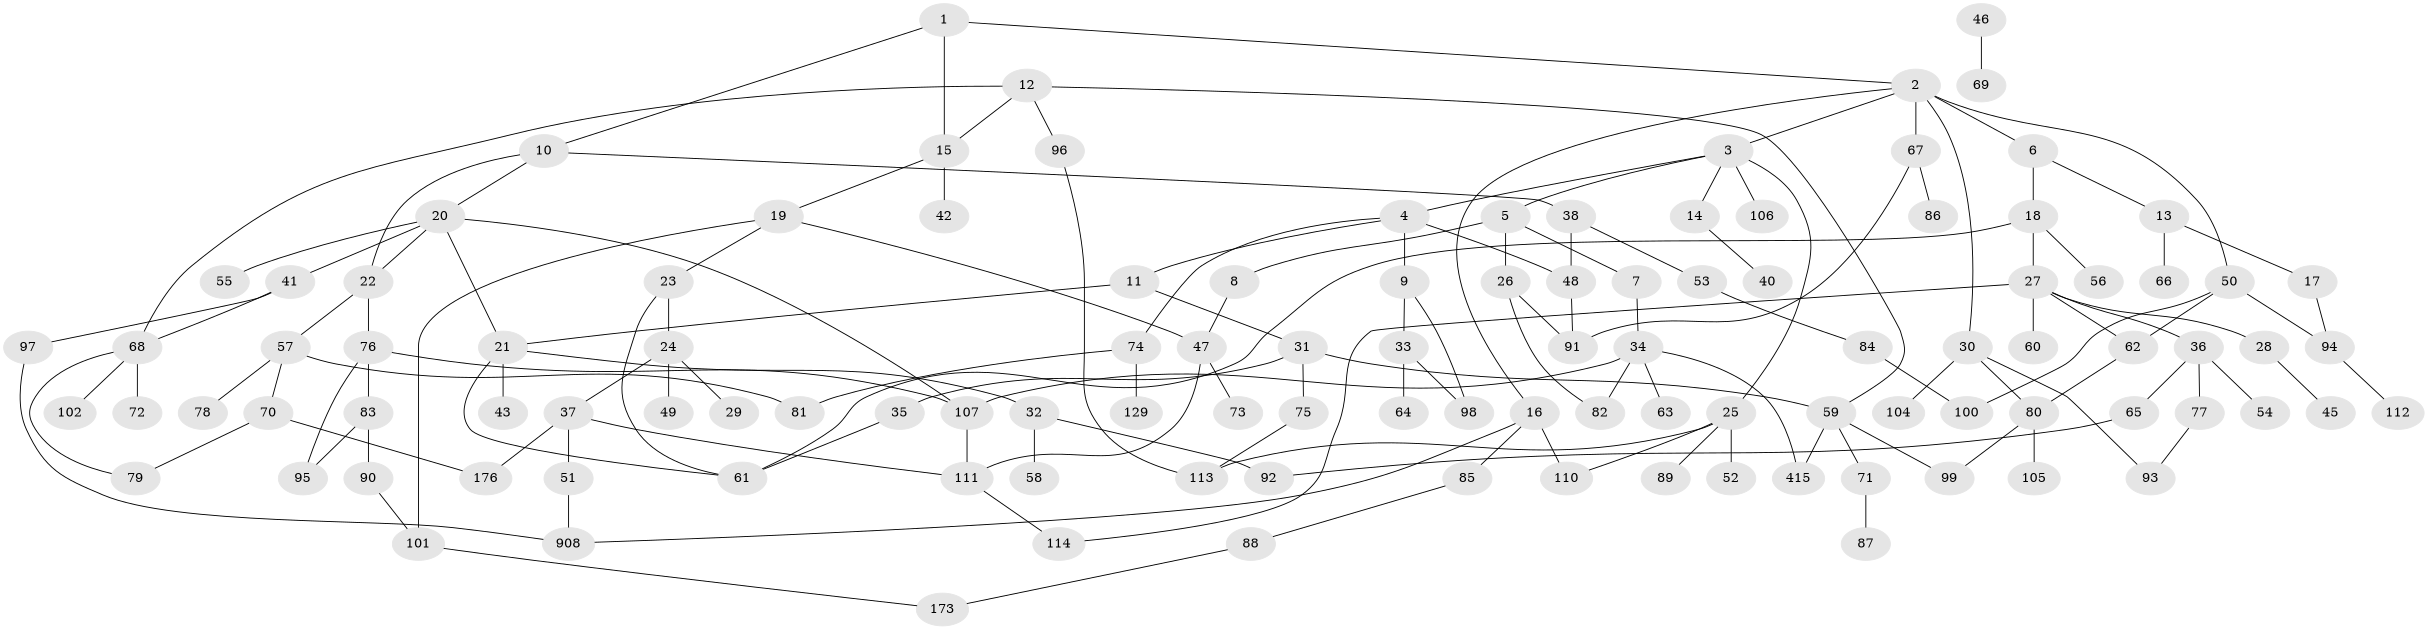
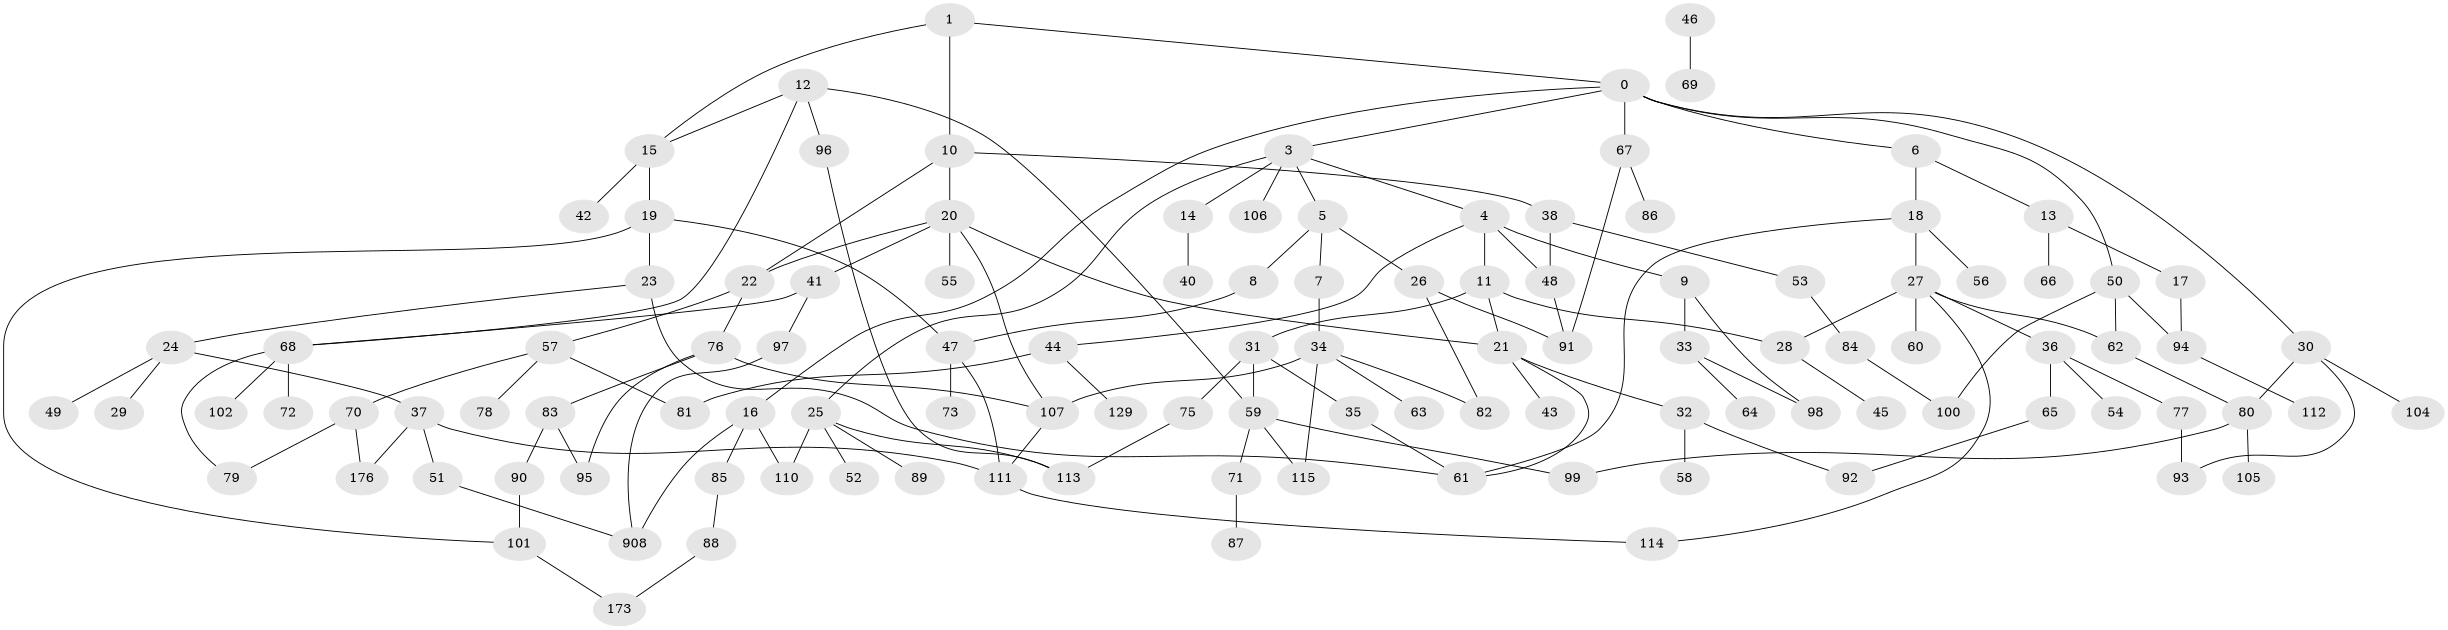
(1916, 86) -> (1625, 86)
none -> (1632, 320)
(1136, 348) -> (1053, 348)
(1799, 479) -> (1304, 479)
